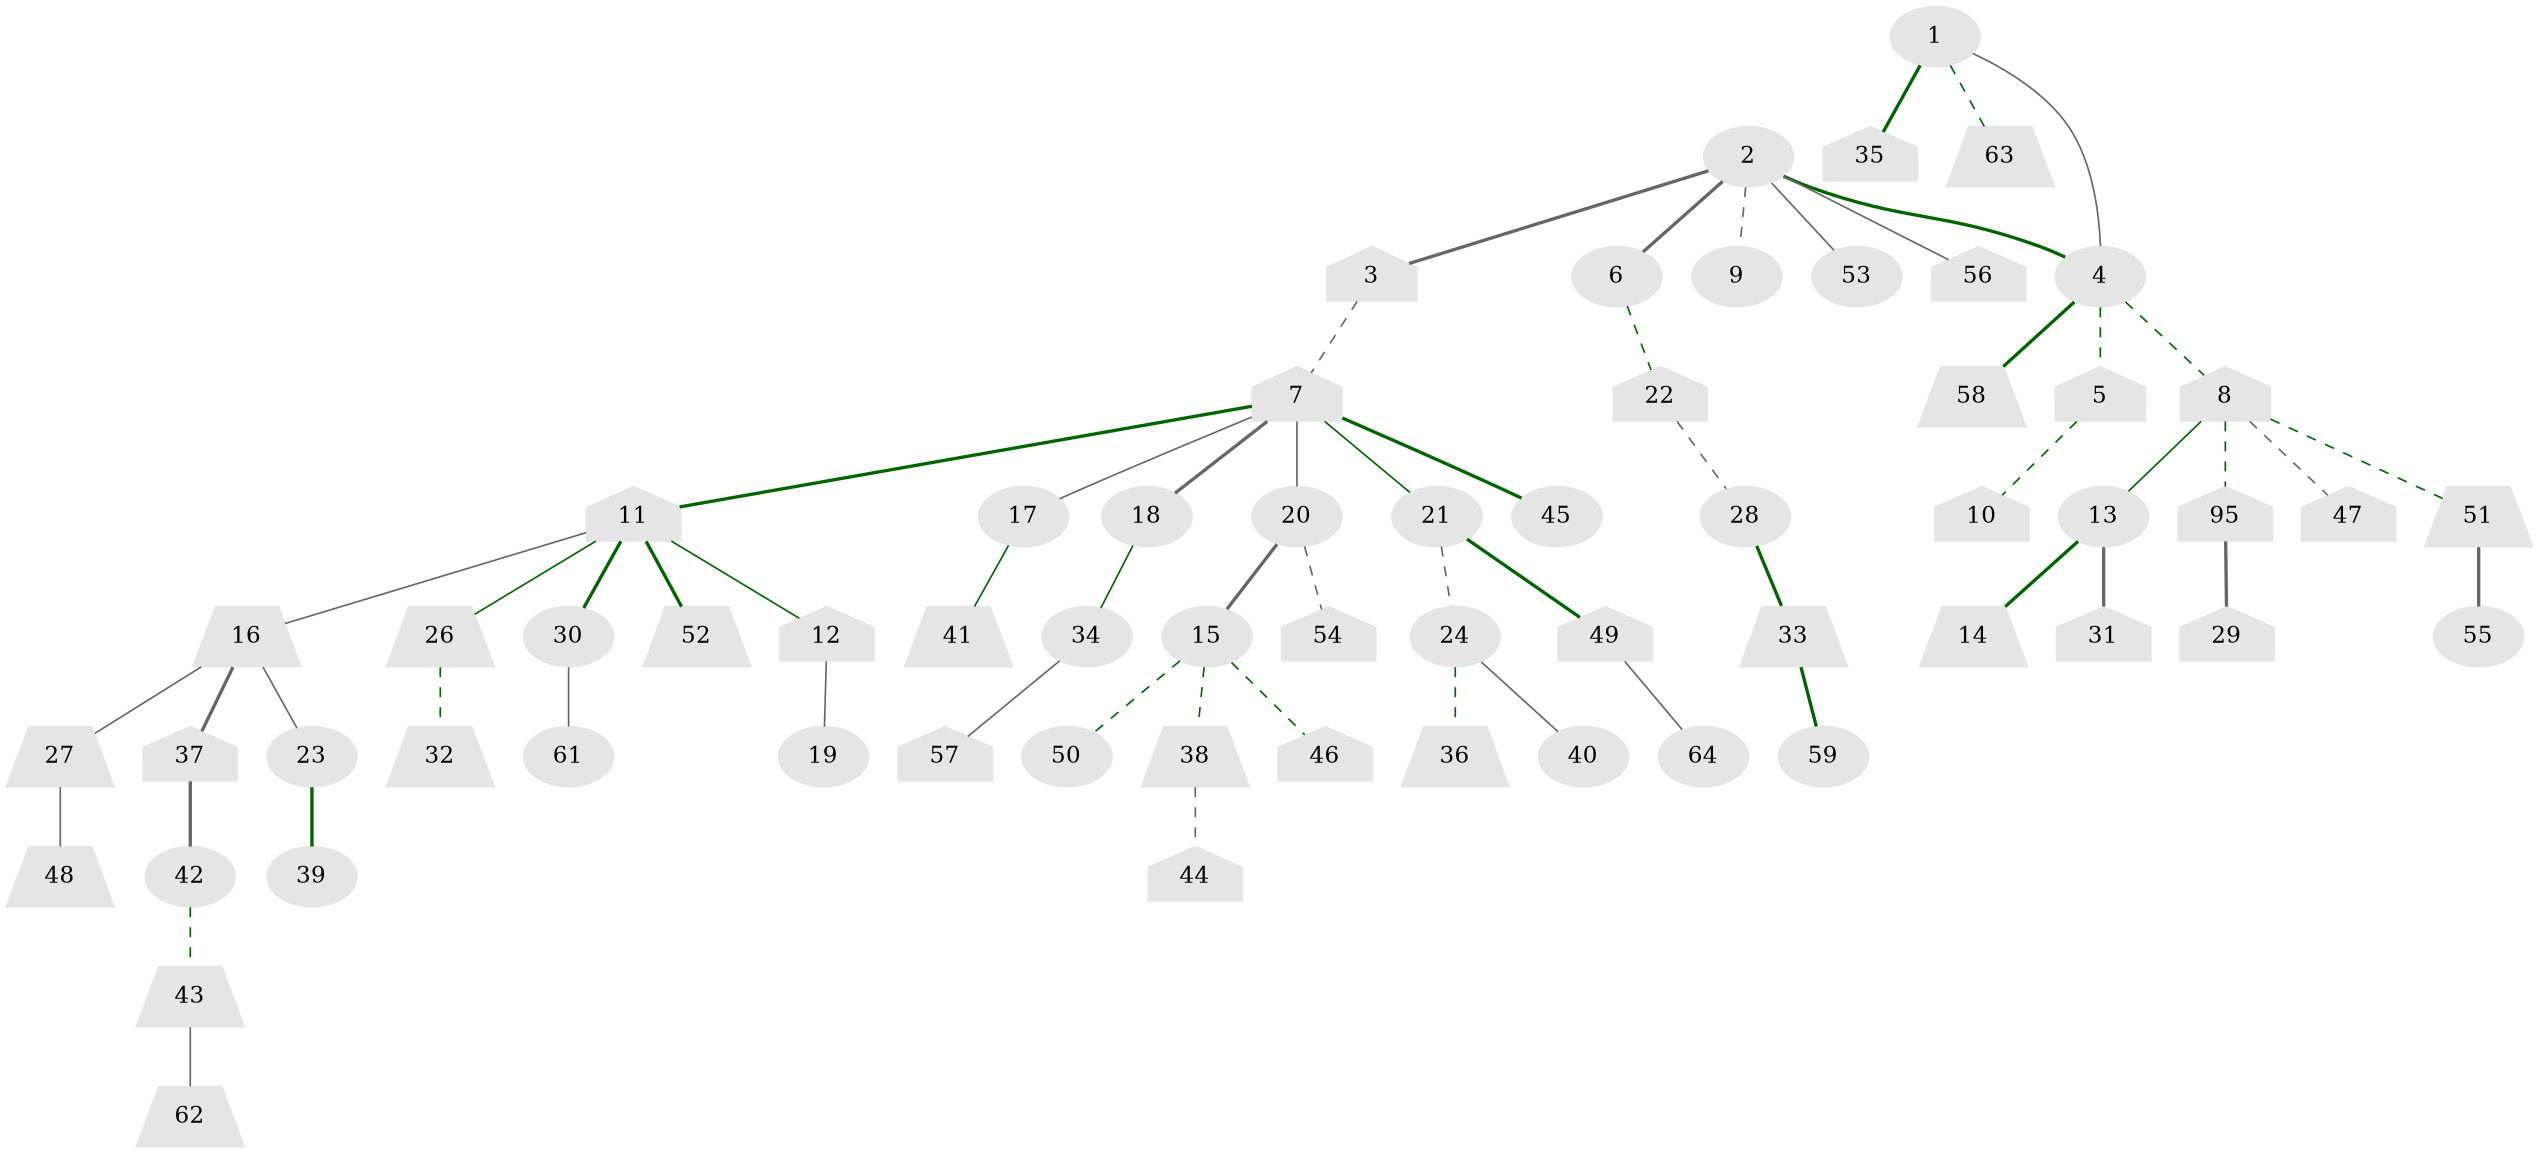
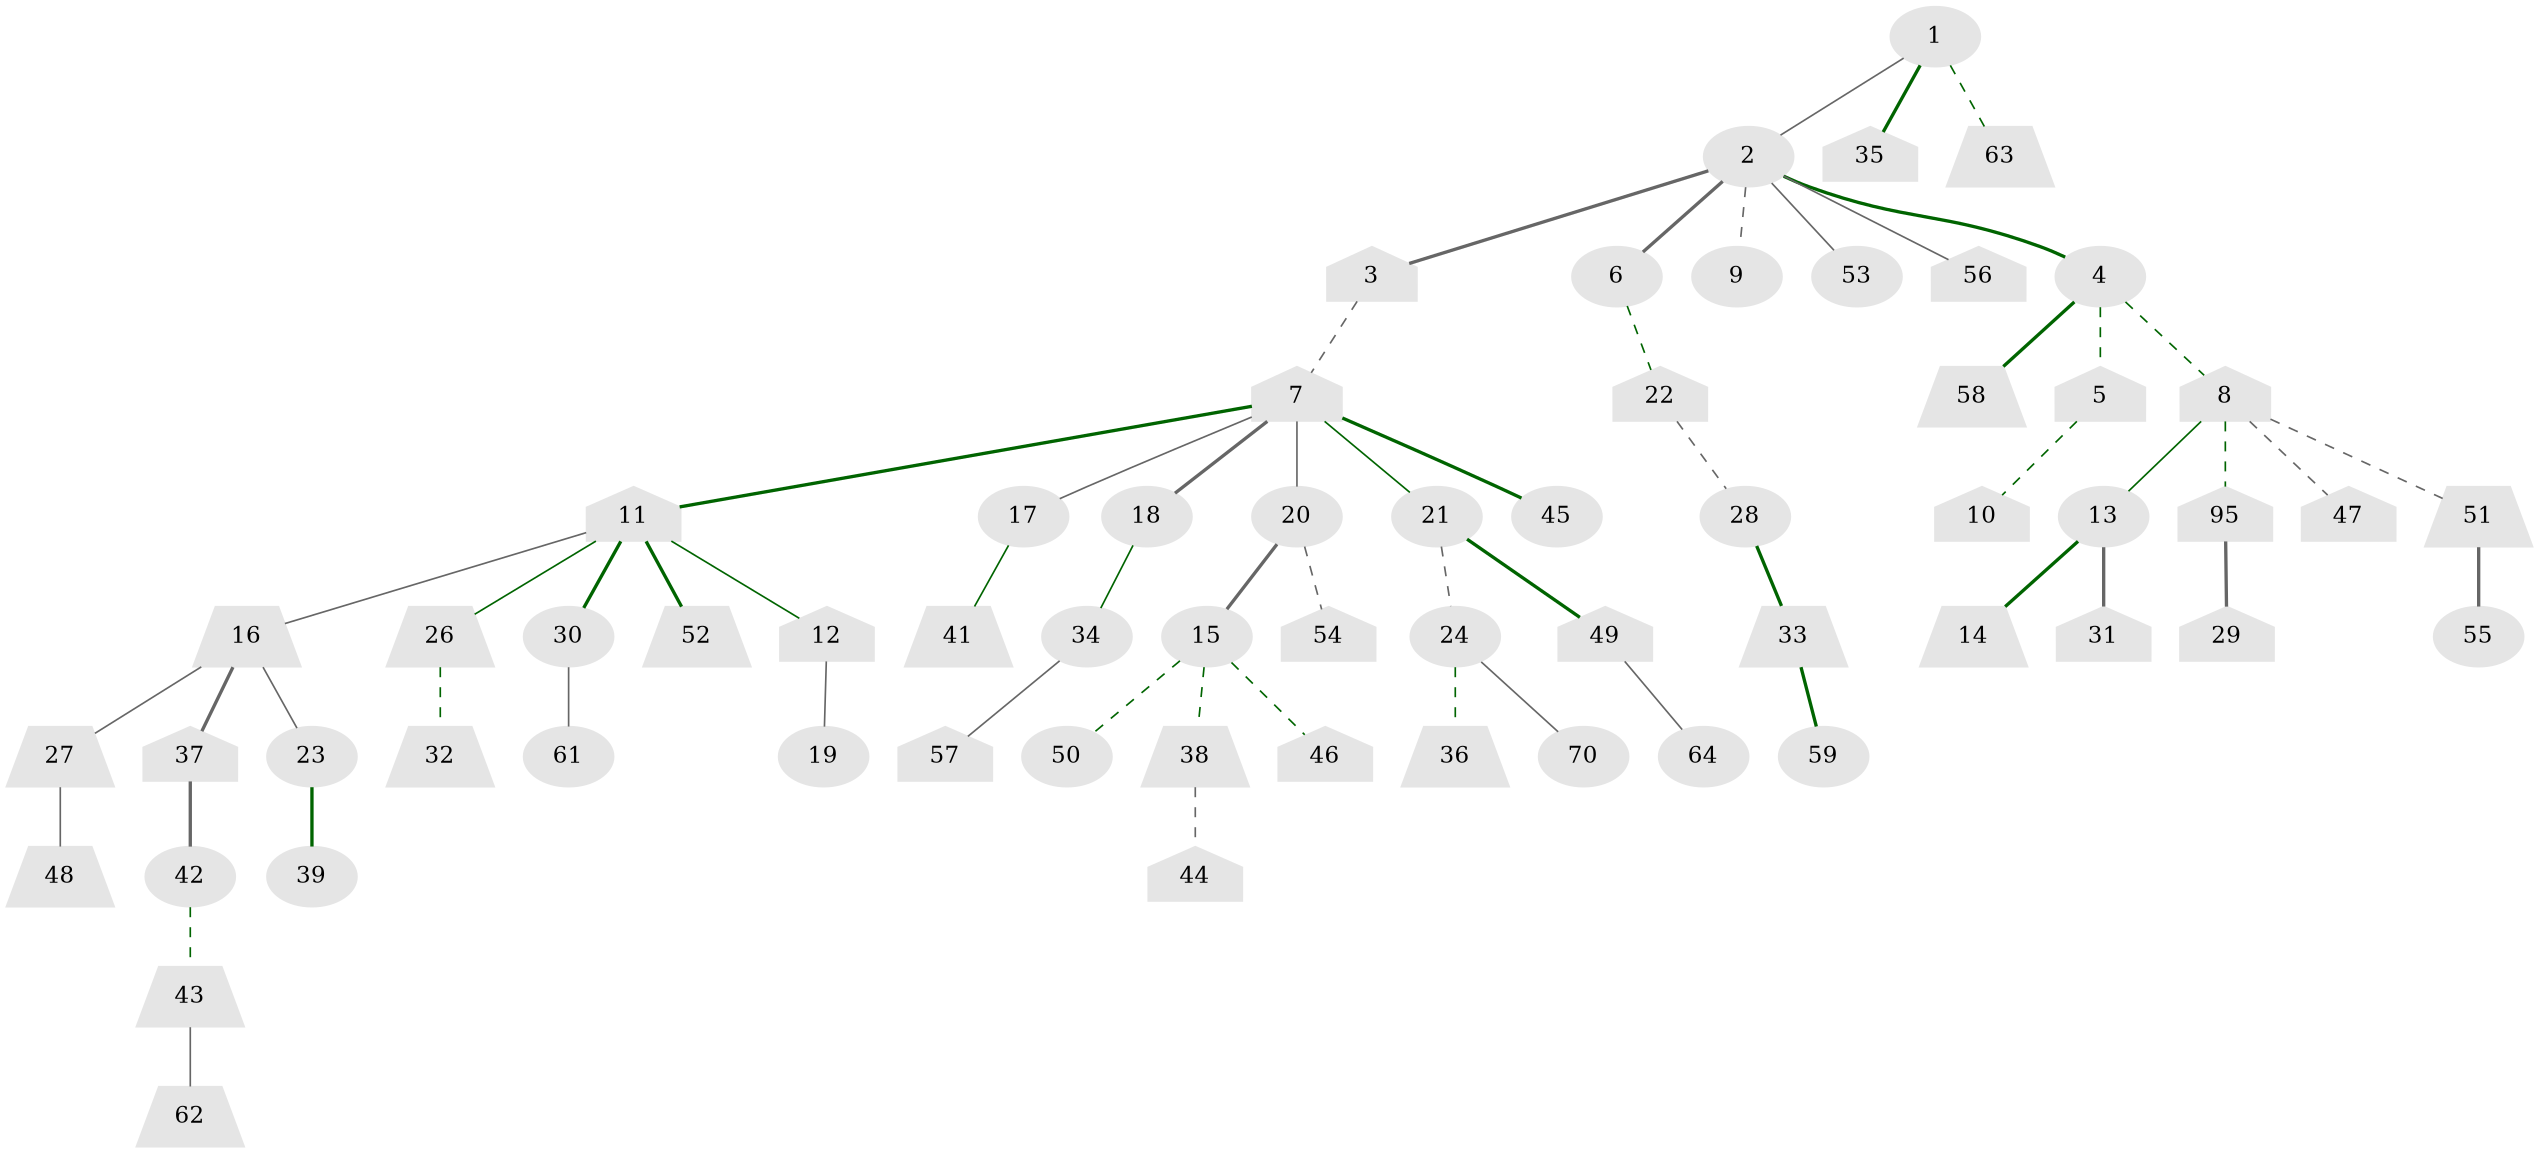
(2070, 128) -> (1842, 97)
(2357, 459) -> (2357, 459)
(1584, 757) -> (1584, 757)
